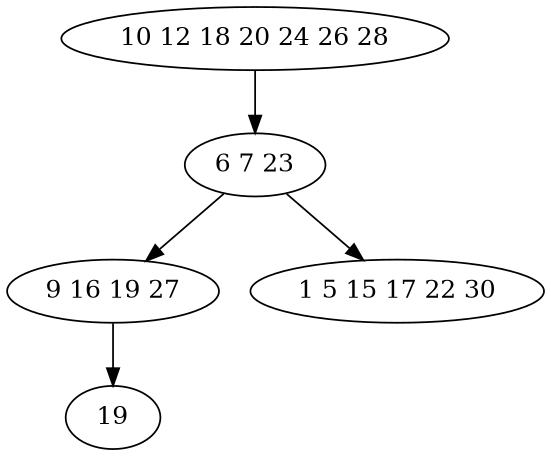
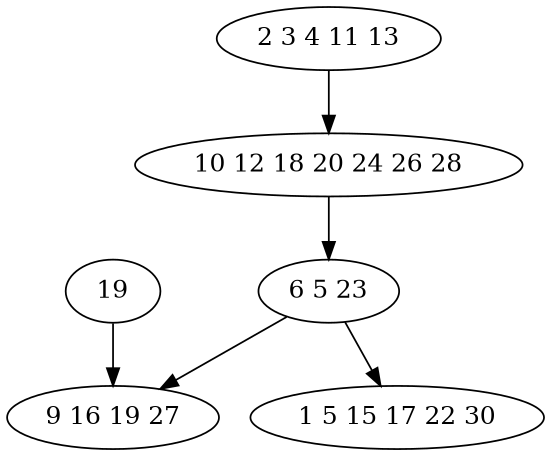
none -> (329, 39)
(255, 165) -> (329, 291)
(113, 346) -> (113, 346)
